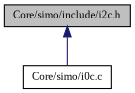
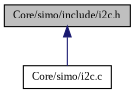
(67, 77) -> (67, 77)
